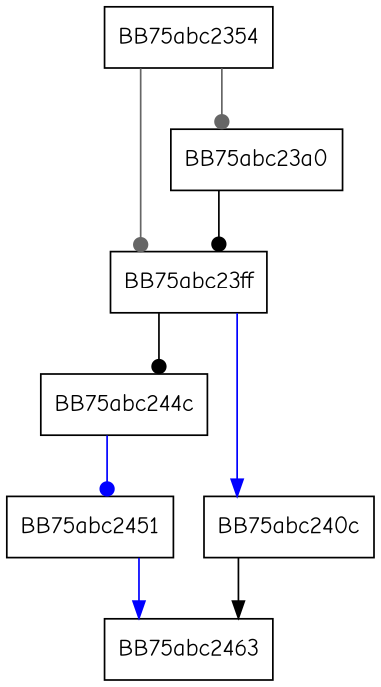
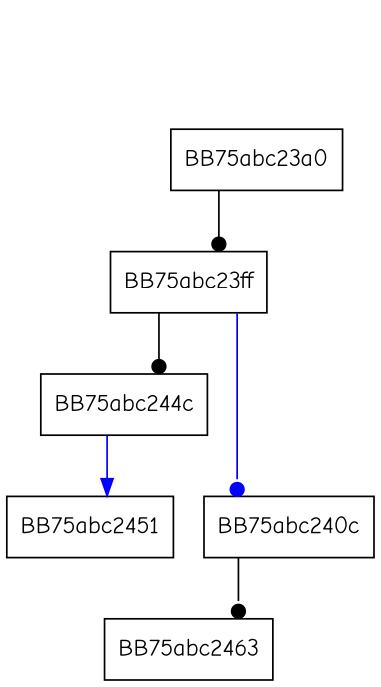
(189, 37) -> none
(237, 396) -> (237, 396)
(107, 459) -> (107, 459)
(139, 579) -> none
(238, 579) -> (238, 579)
